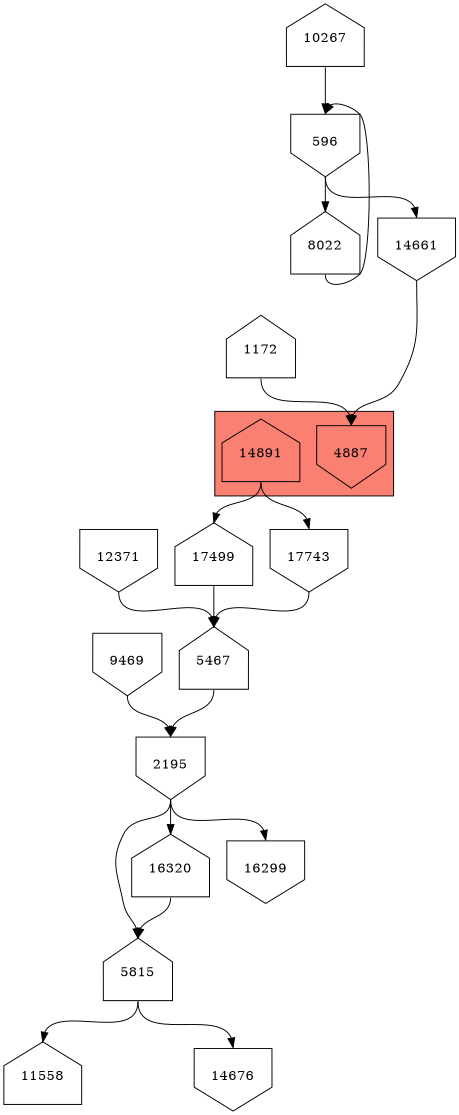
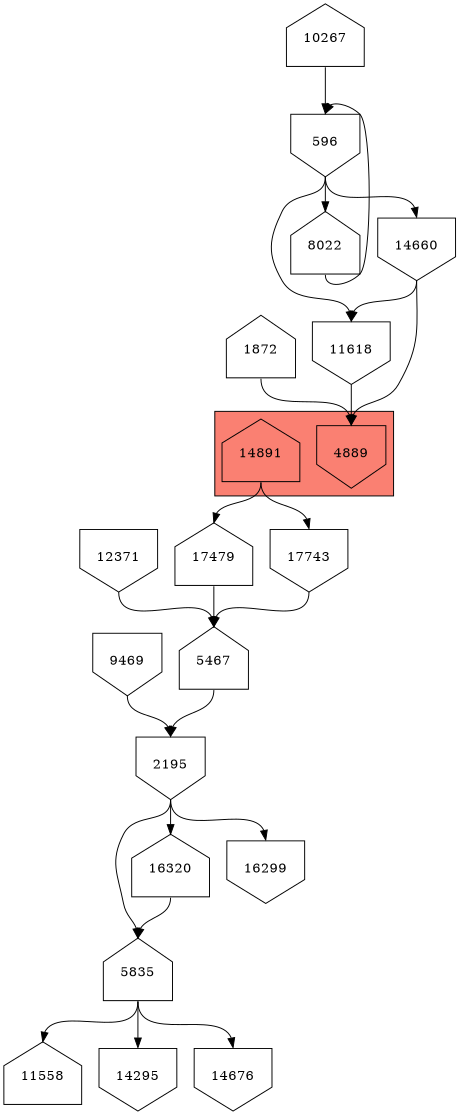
(417, 246) -> (417, 246)
(261, 350) -> (261, 350)
none -> (351, 350)
(351, 454) -> (351, 454)
(214, 557) -> (214, 557)
(138, 973) -> (138, 973)
none -> (138, 1076)
